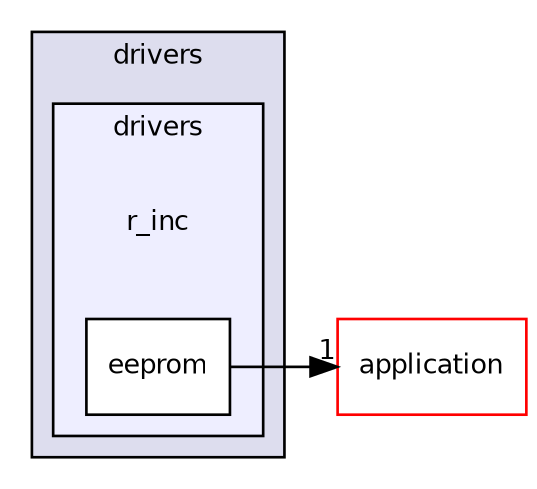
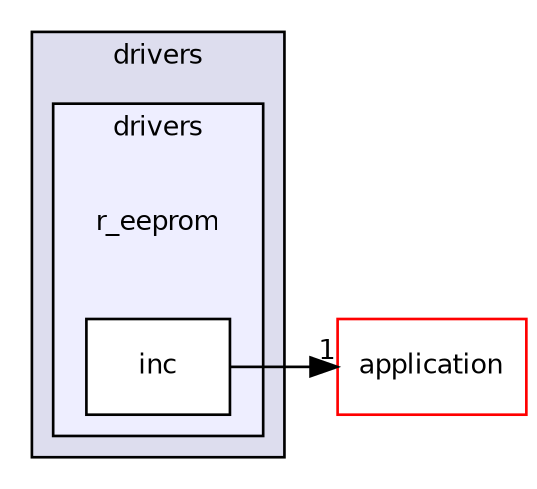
(158, 223) -> (158, 223)
(158, 367) -> (158, 367)
